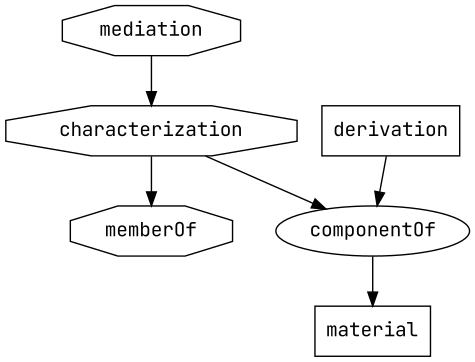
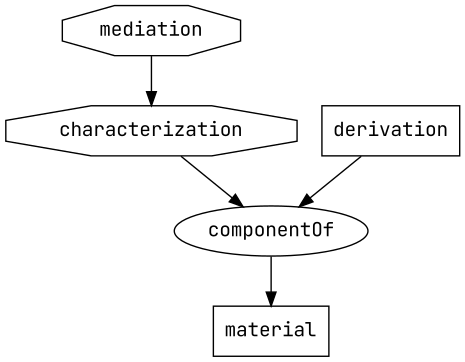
(151, 231) -> none
